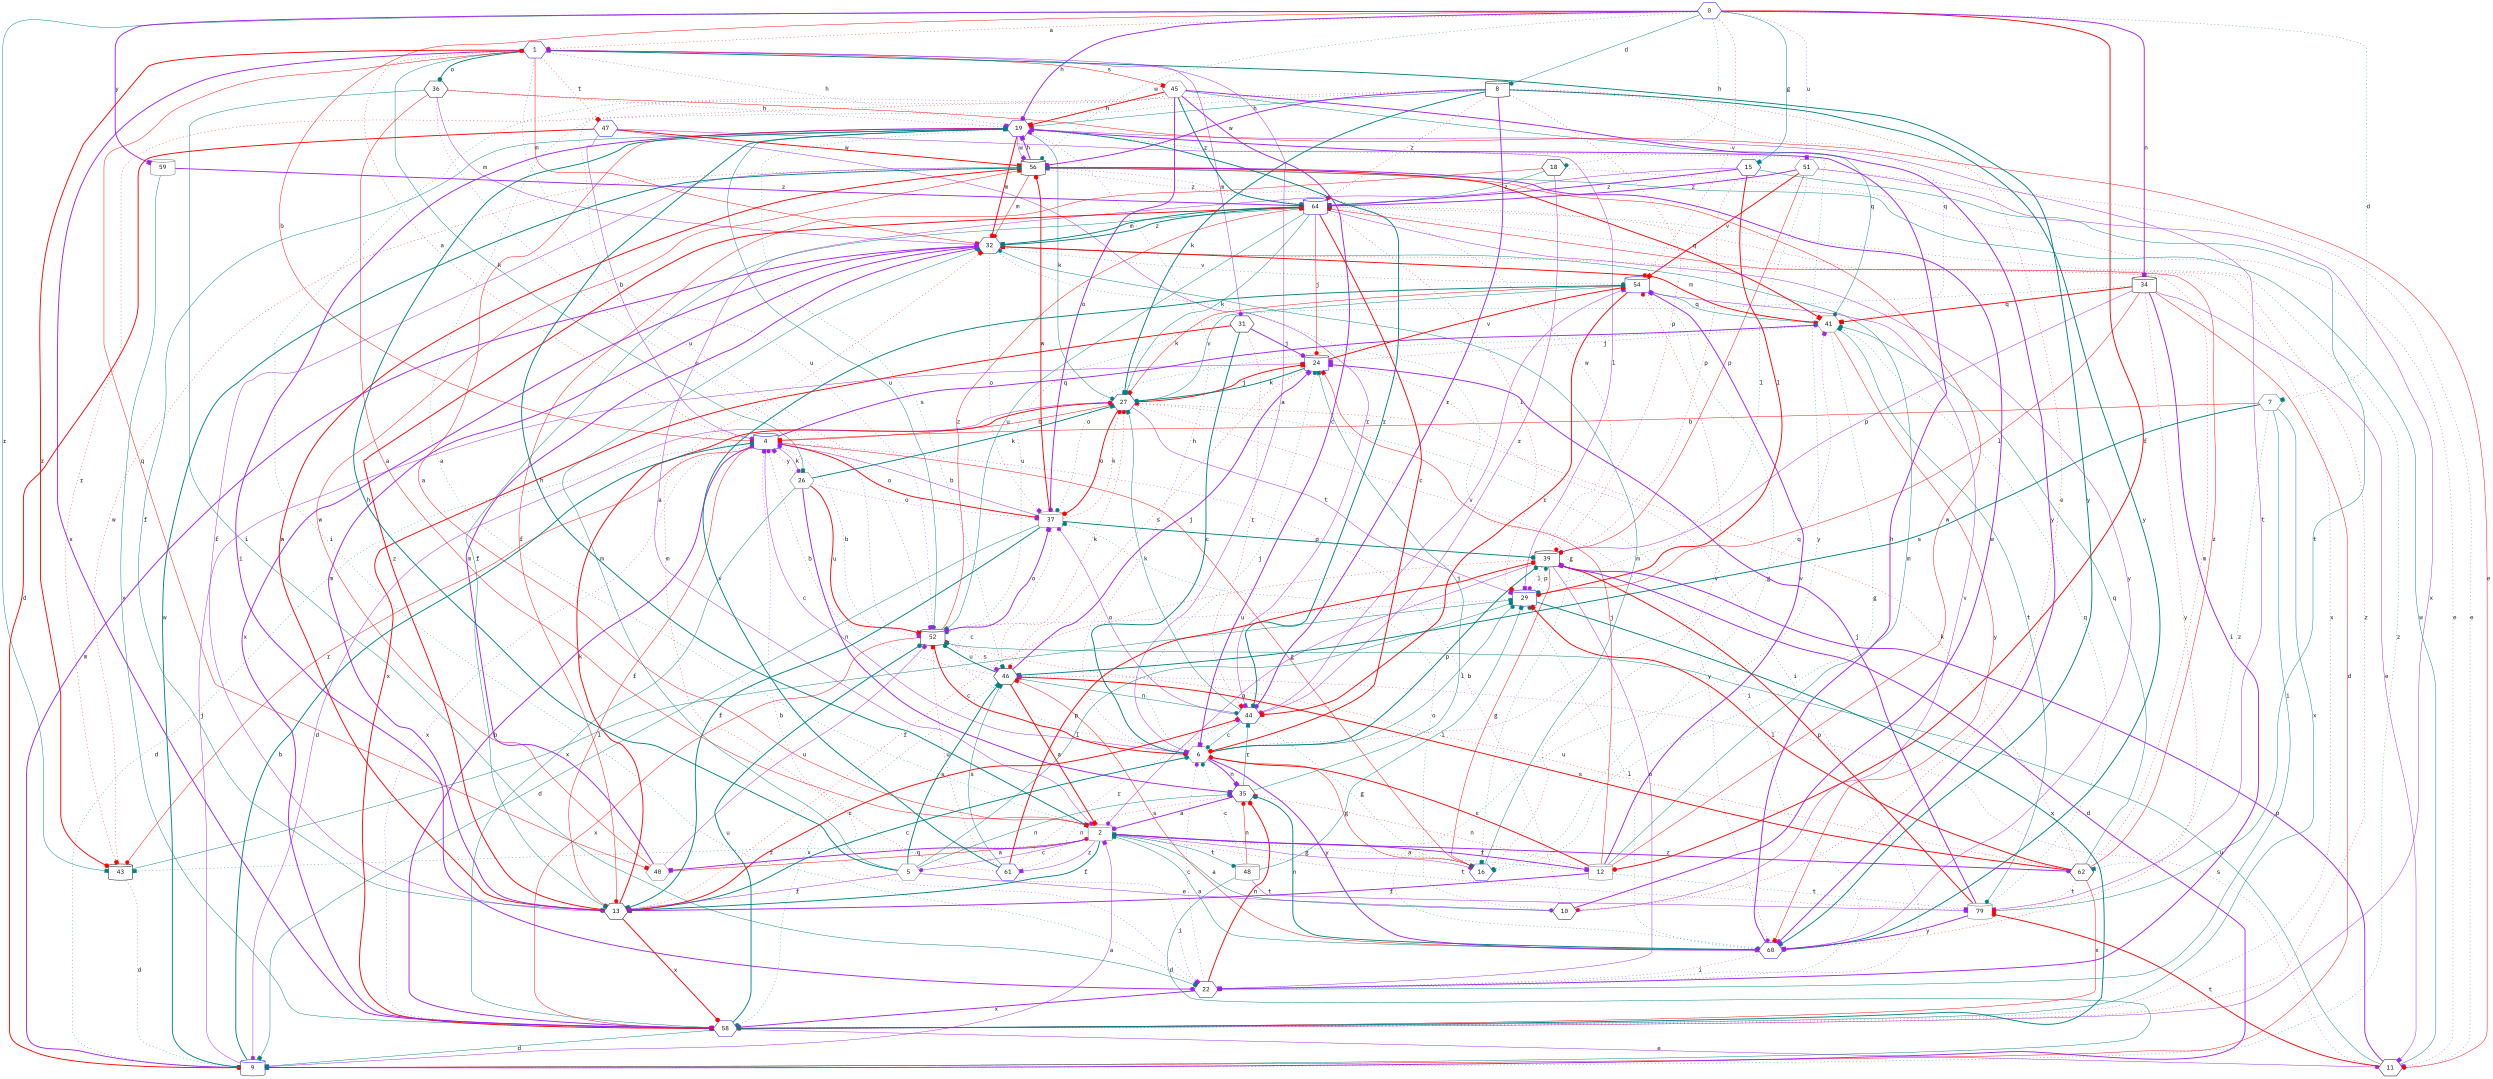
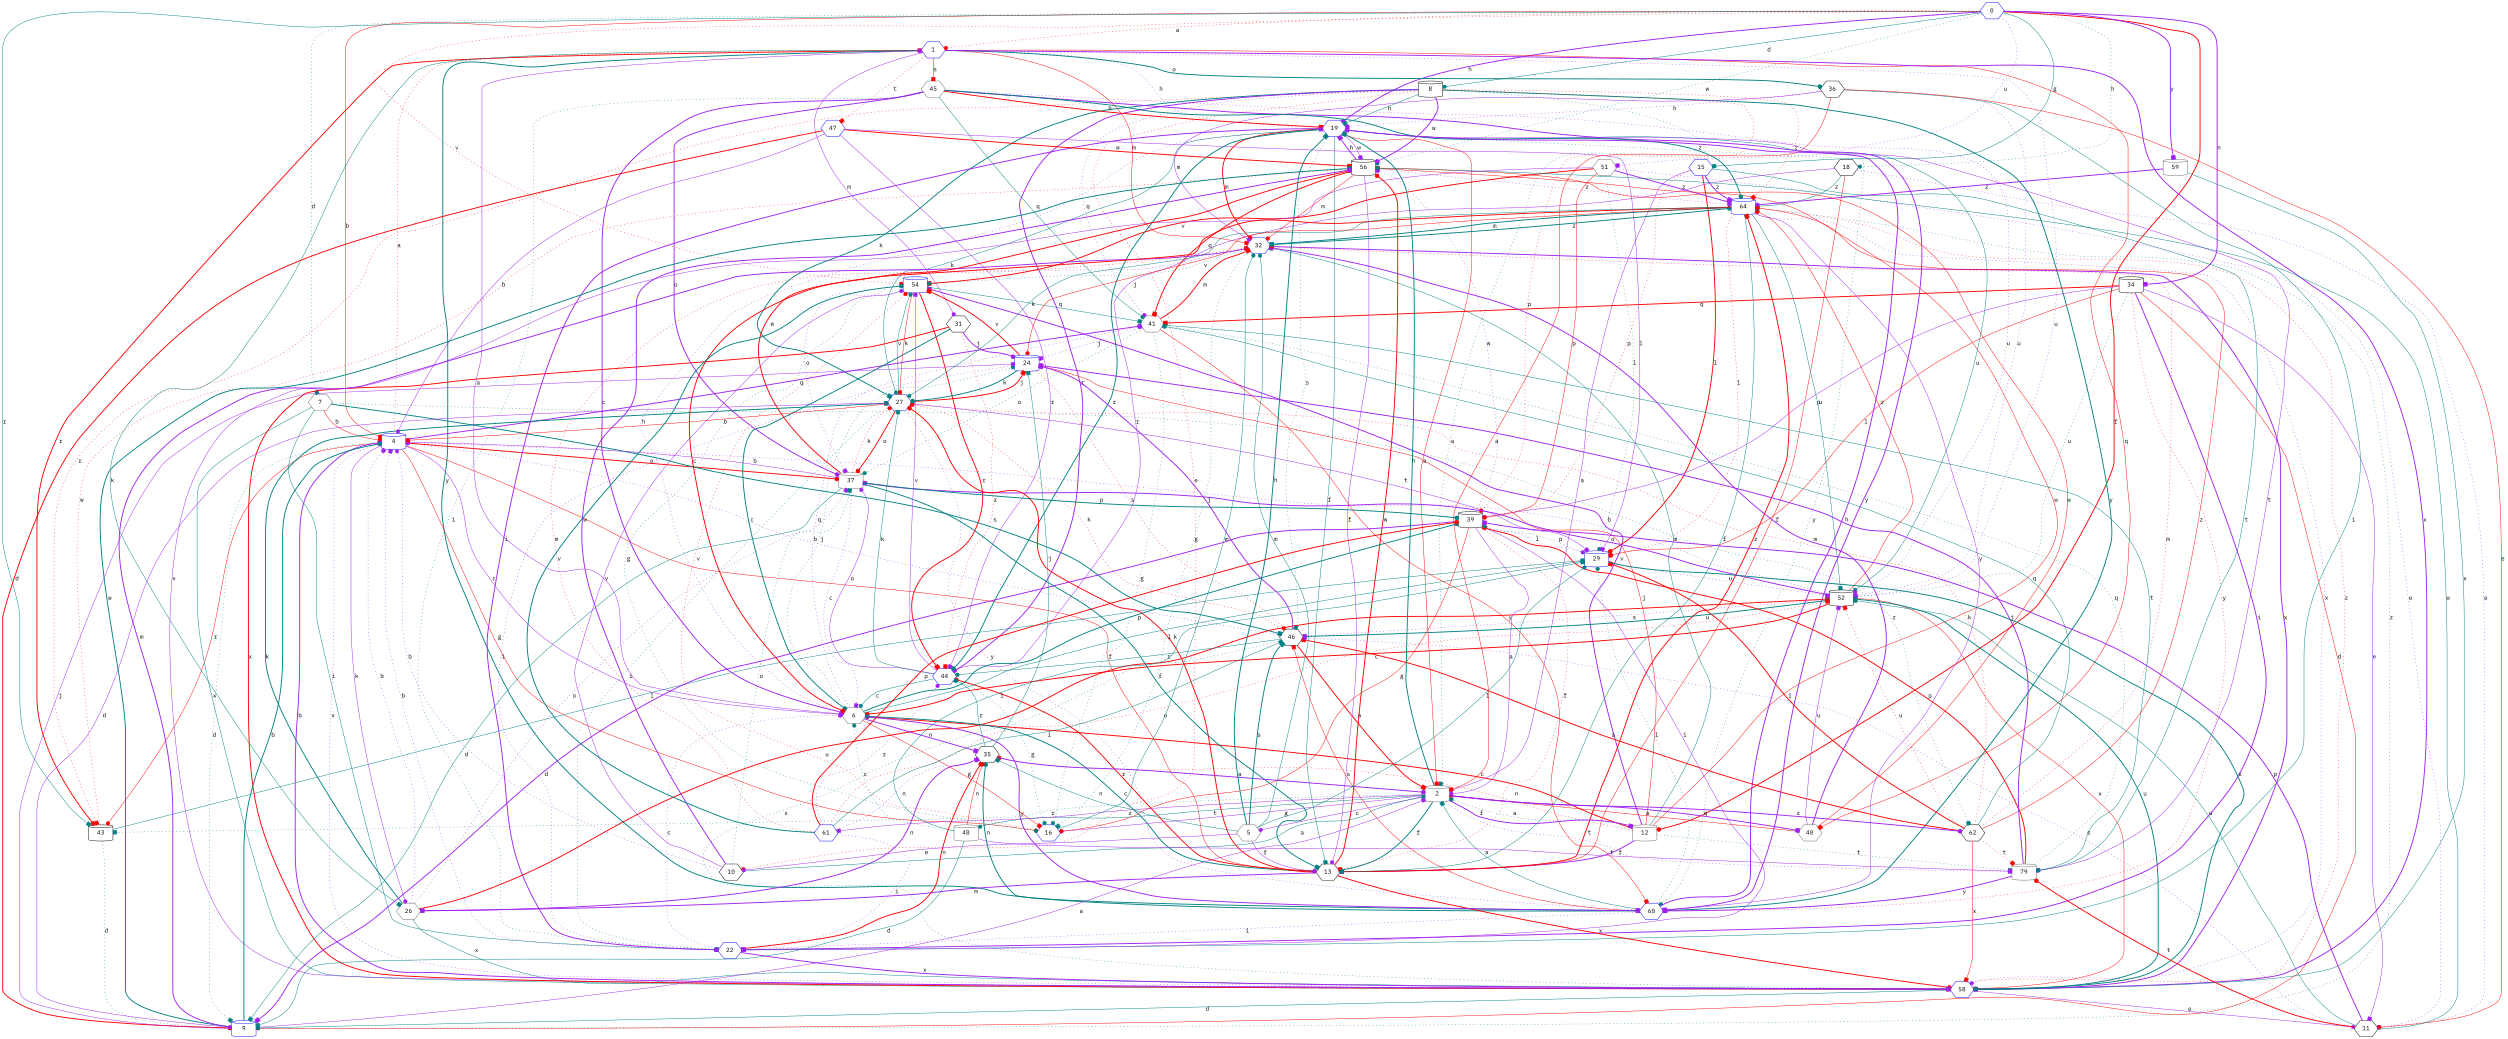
(789, 461) -> (382, 676)
(407, 471) -> (871, 897)
(1144, 696) -> (1169, 657)
(972, 774) -> (1050, 735)
(1651, 774) -> (1685, 735)
